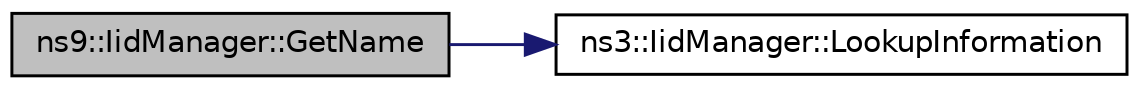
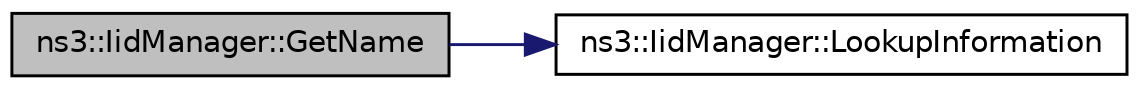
(230, 45) -> (230, 45)
